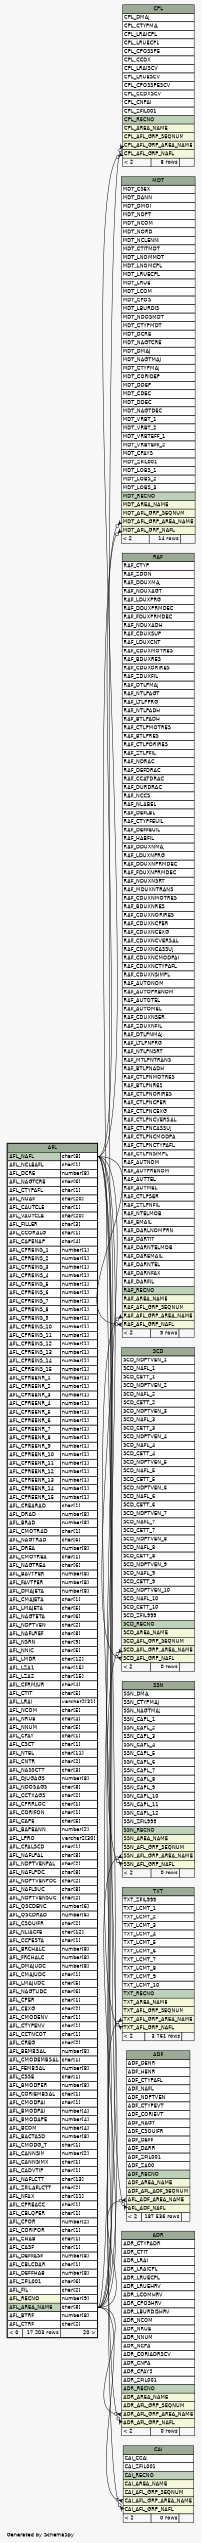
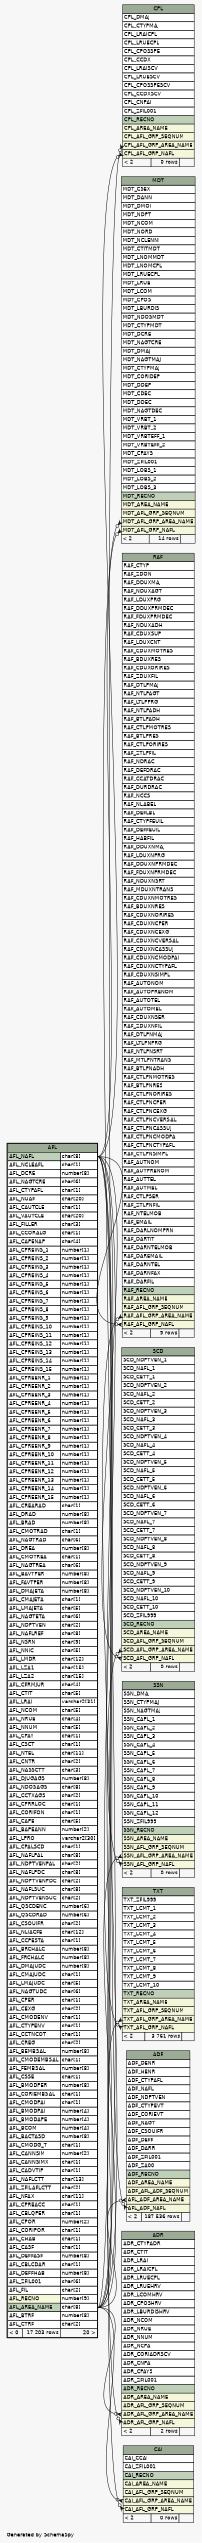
(169, 162) -> (169, 162)
(169, 2431) -> (169, 2431)
